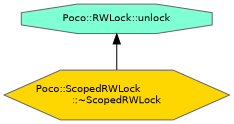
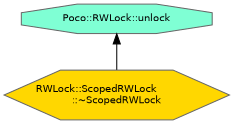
(117, 95) -> (117, 95)
